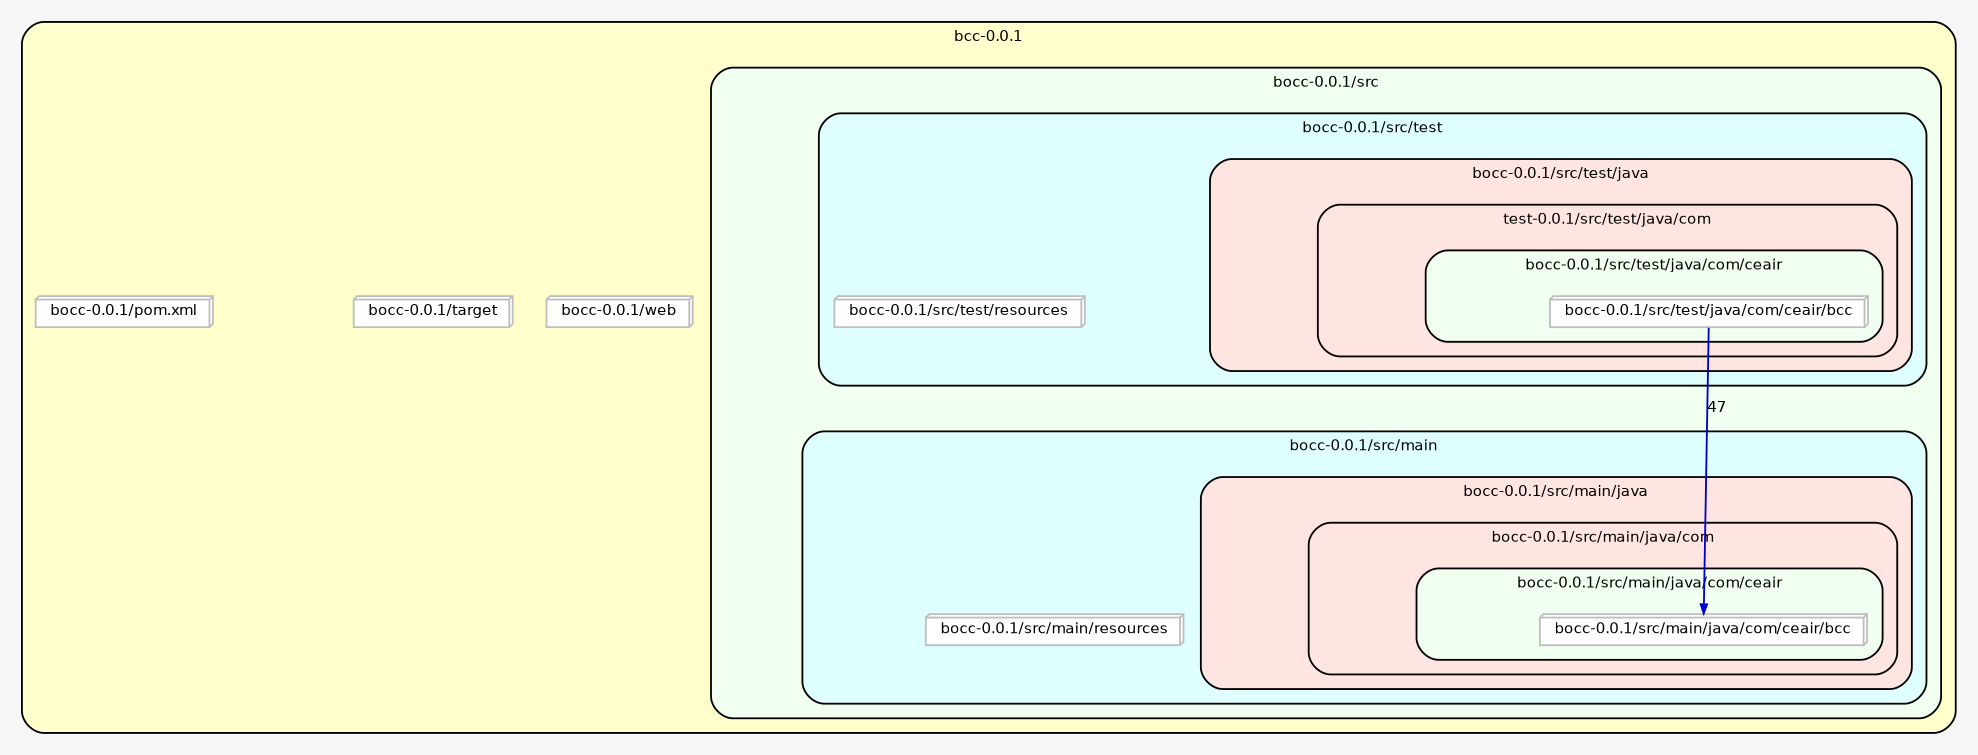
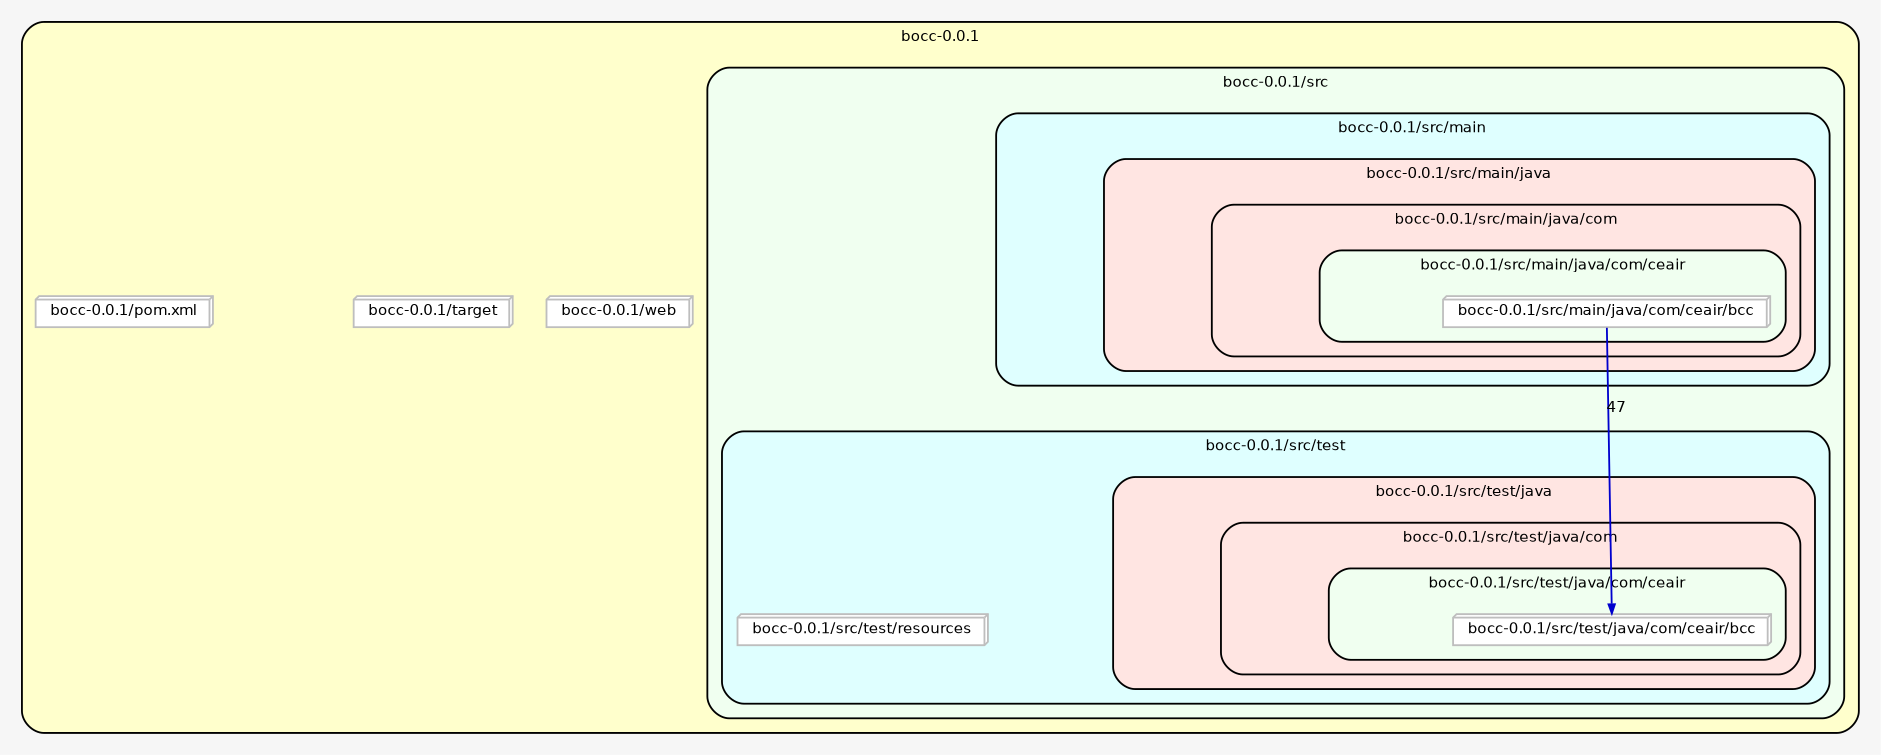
(989, 37) -> (940, 37)
(1608, 220) -> (1511, 538)
(1706, 466) -> (1609, 466)
(1055, 630) -> none
